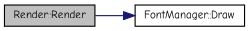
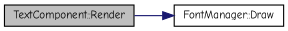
(50, 16) -> (69, 16)
